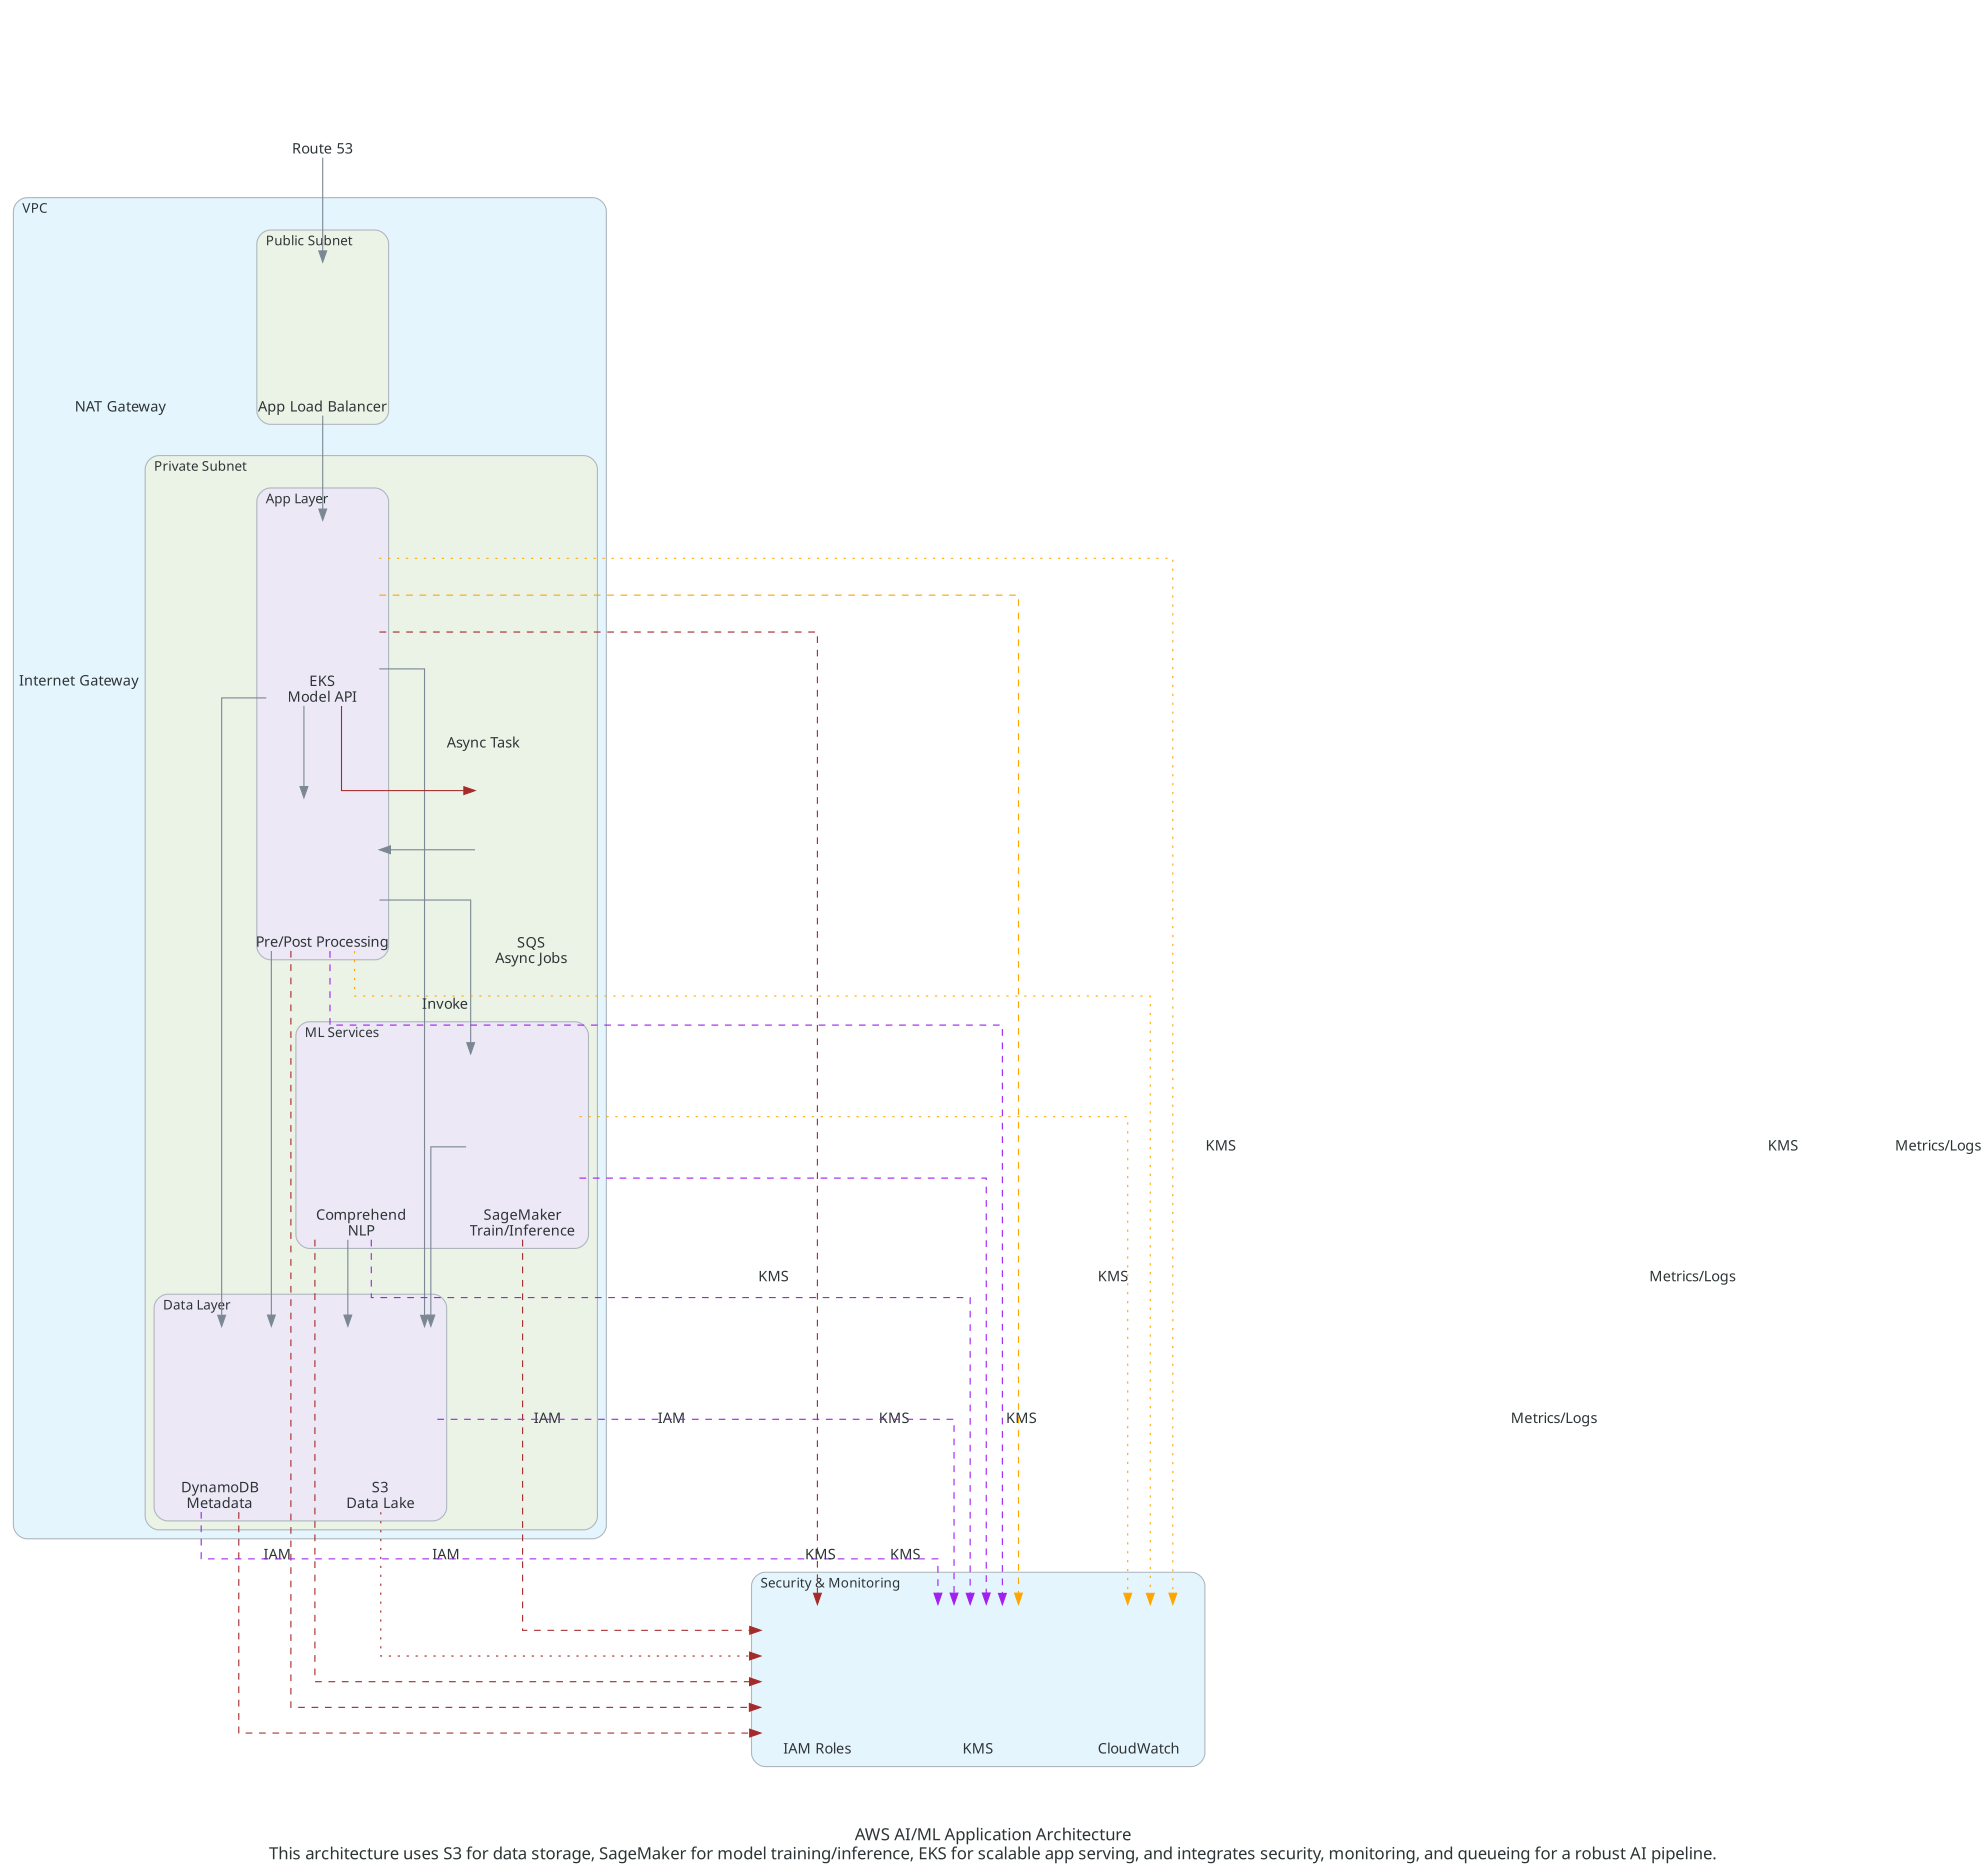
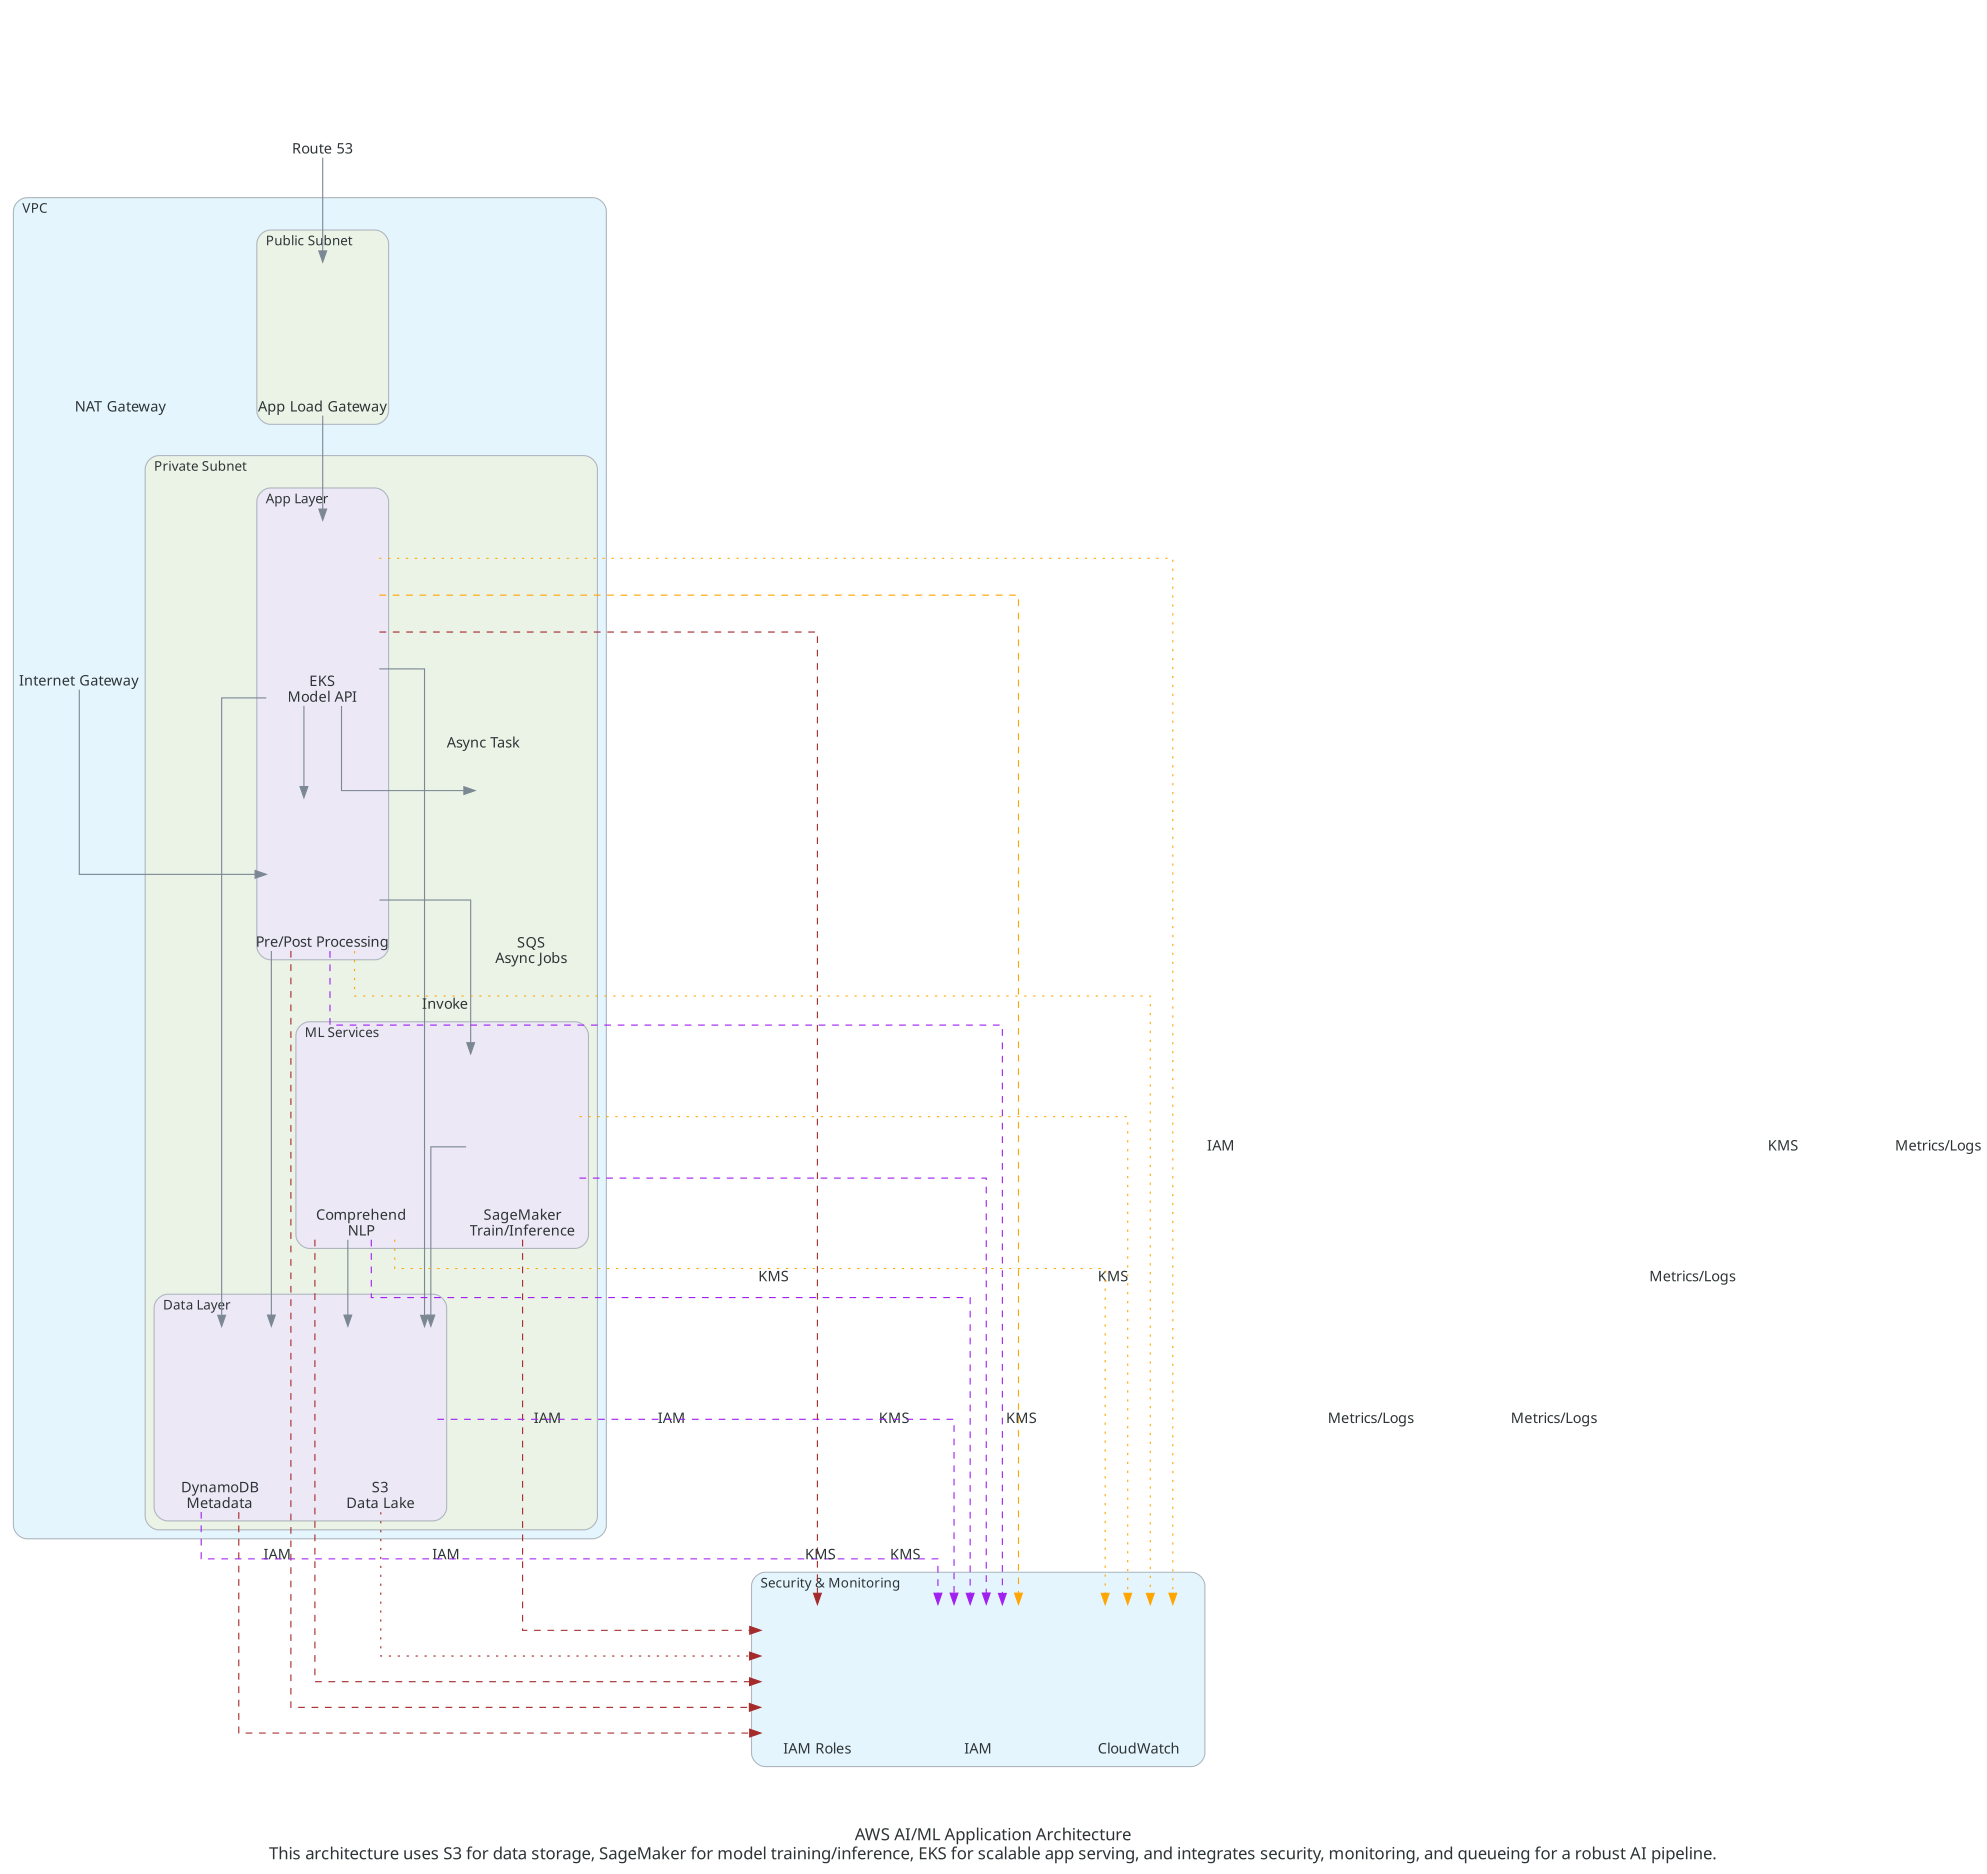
(323, 339) -> (323, 339)
(360, 791) -> (360, 791)
(433, 850) -> (79, 870)
(1221, 1147) -> (1221, 1147)
none -> (898, 1269)
(978, 1681) -> (978, 1681)
